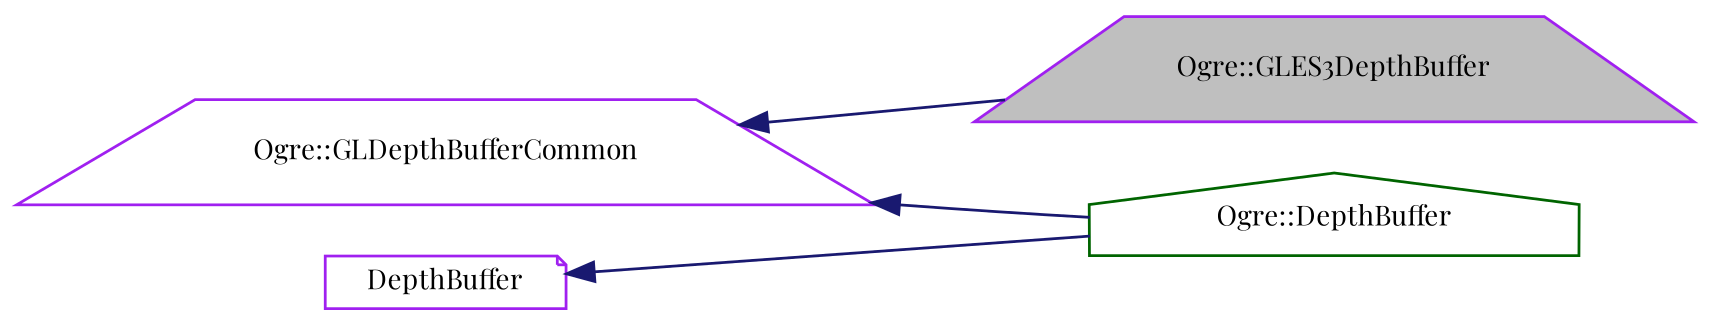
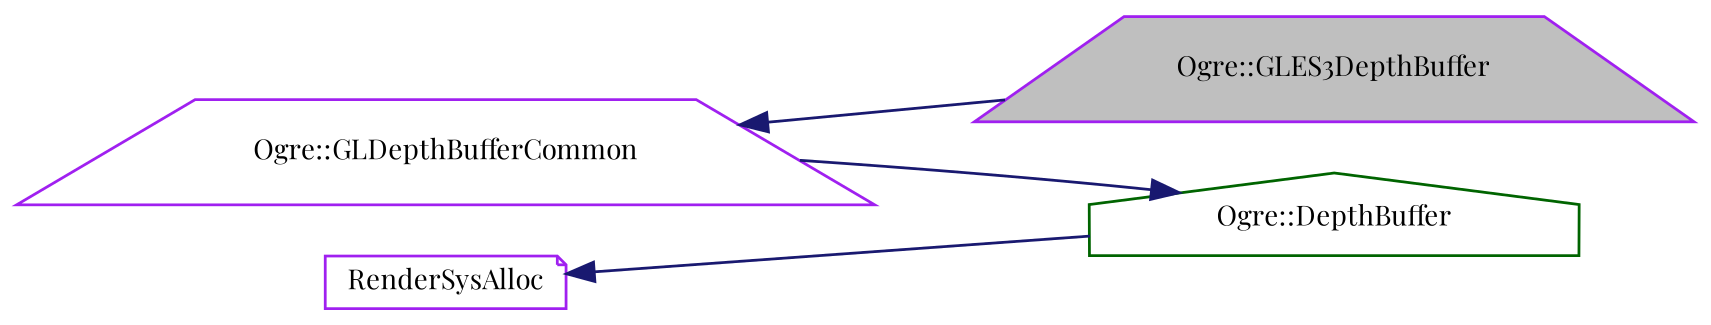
(995, 212) -> (976, 174)
(446, 282) -> (446, 282)
